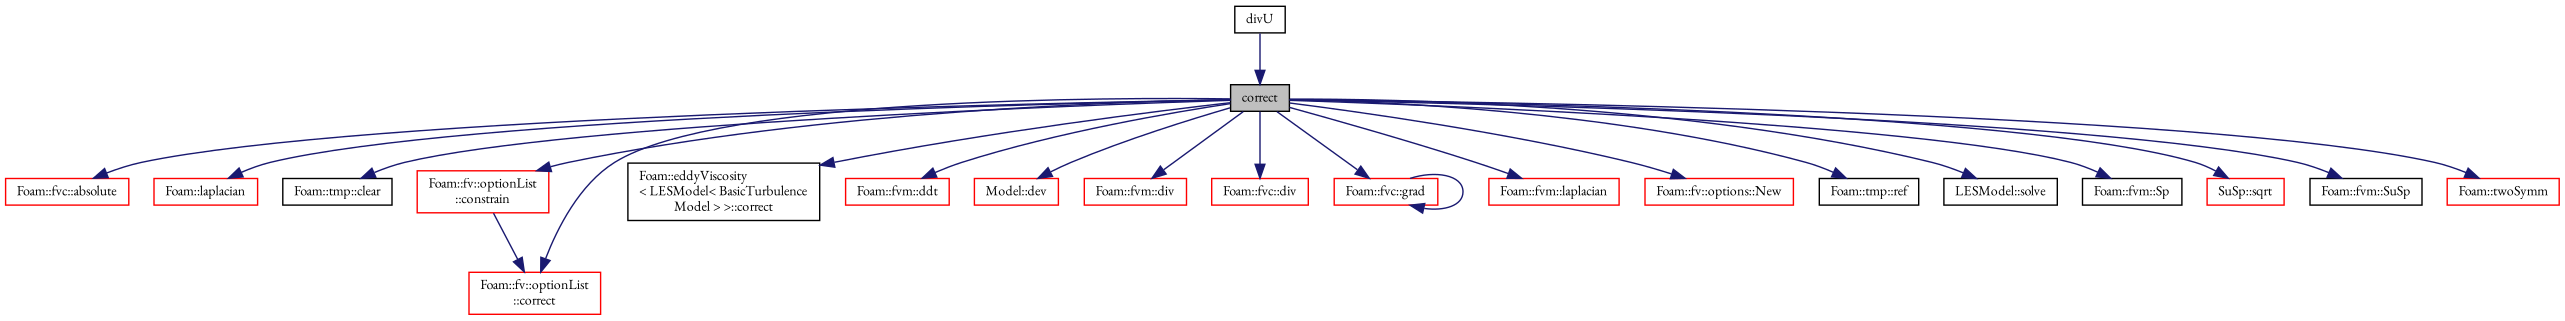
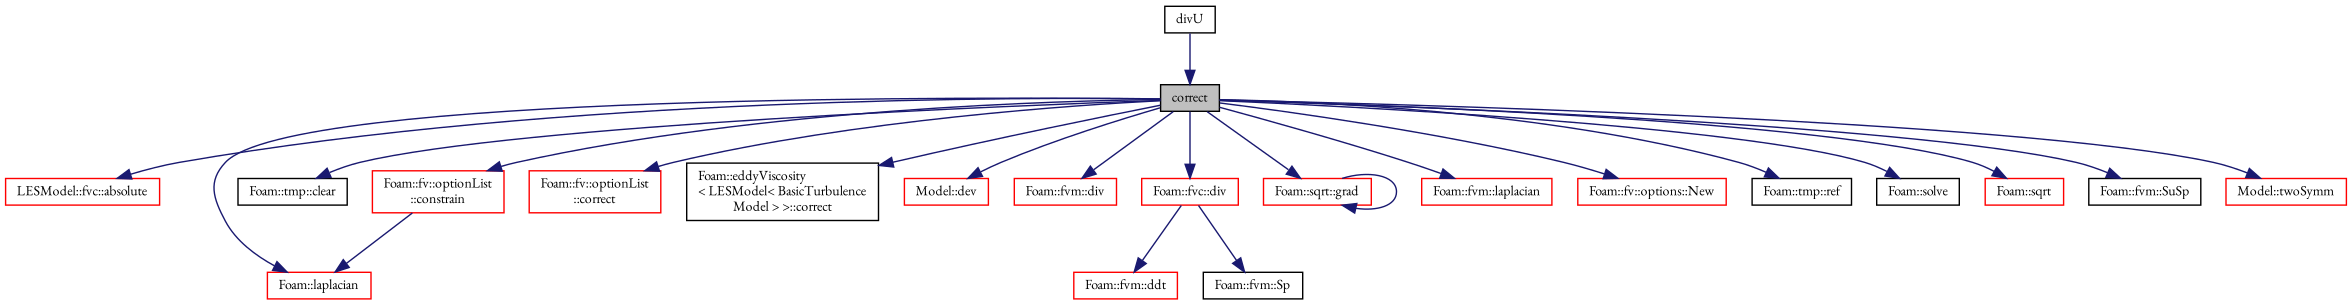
(1797, 127) -> (1218, 233)
(1081, 131) -> (1162, 233)
(67, 192) -> (83, 192)
(1386, 192) -> (1317, 192)
(2001, 192) -> (1918, 192)
(2246, 192) -> (2024, 192)
(2503, 192) -> (2286, 192)
(506, 236) -> (379, 238)
